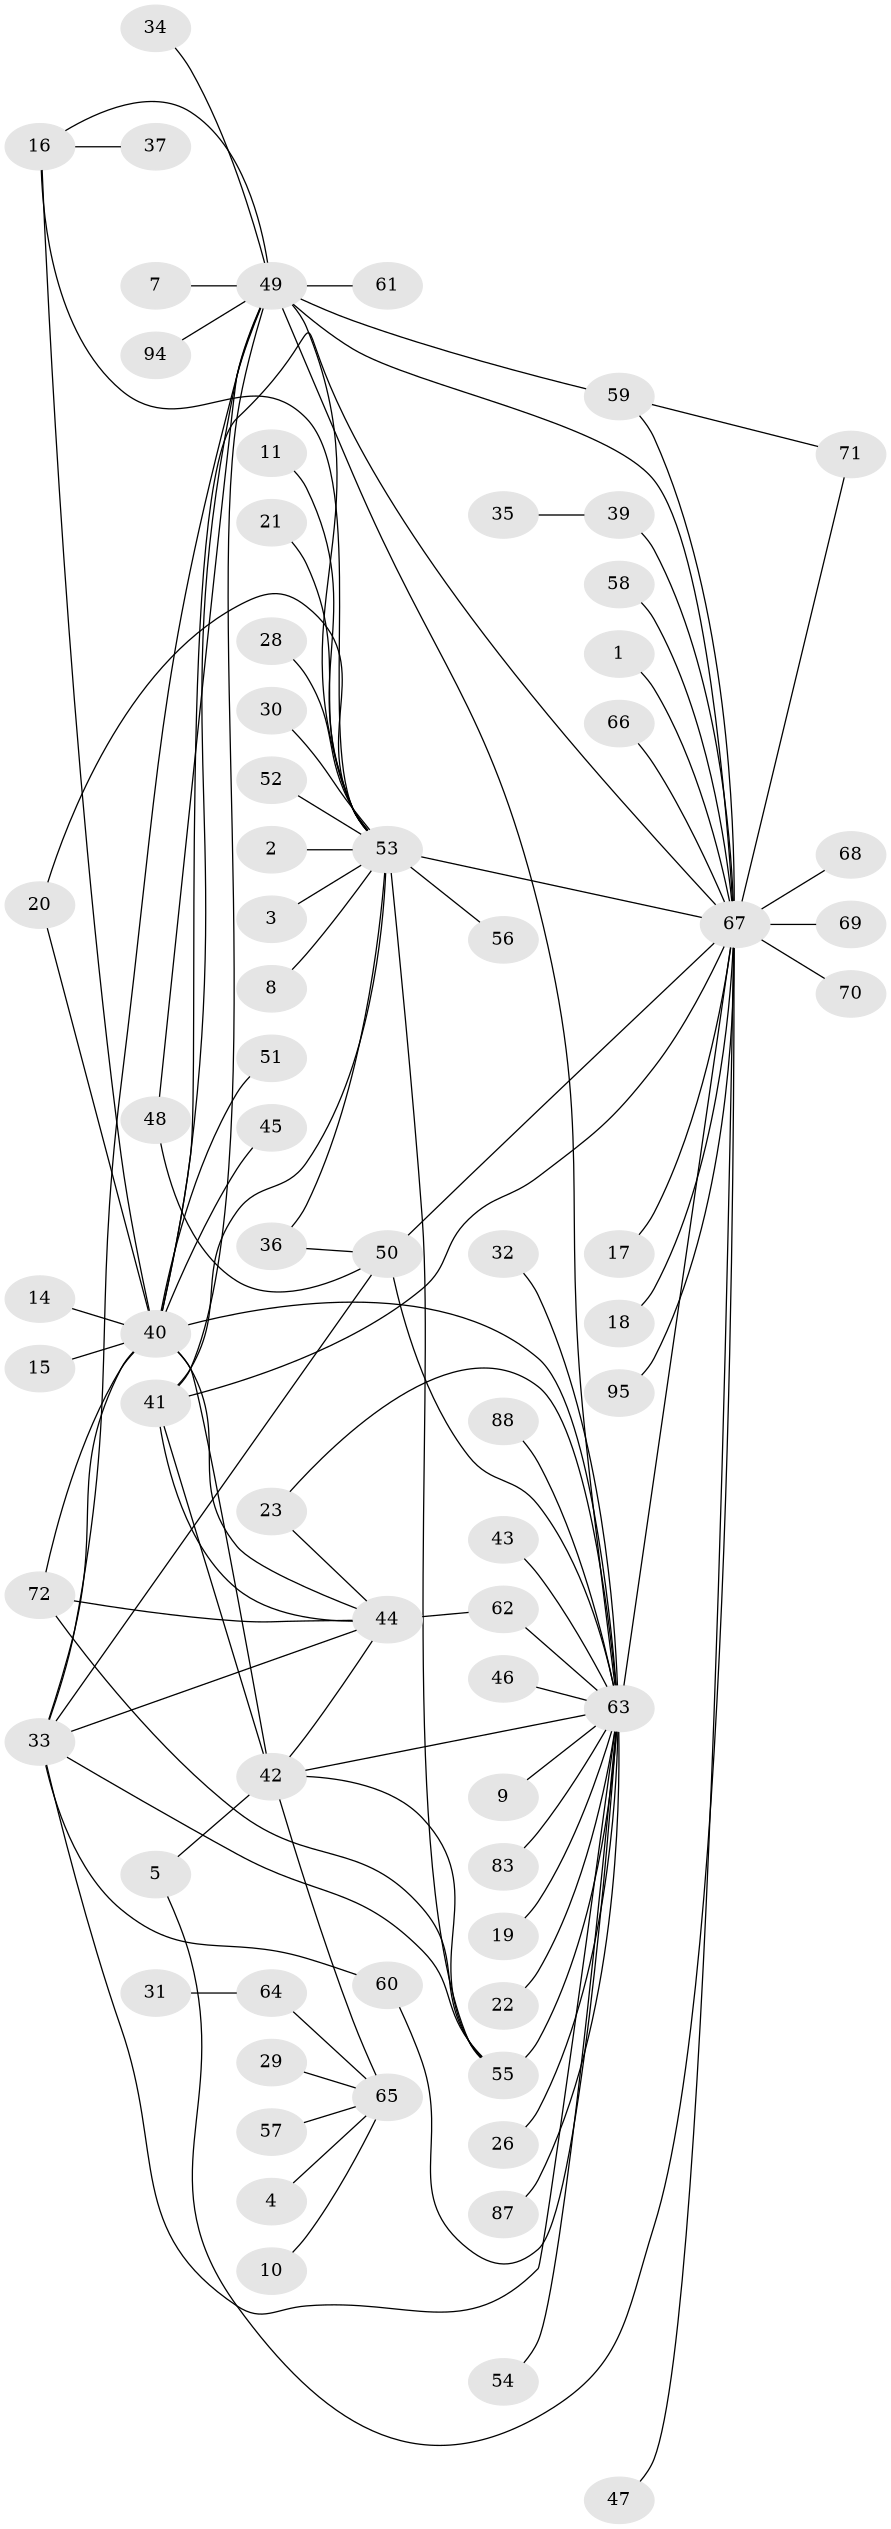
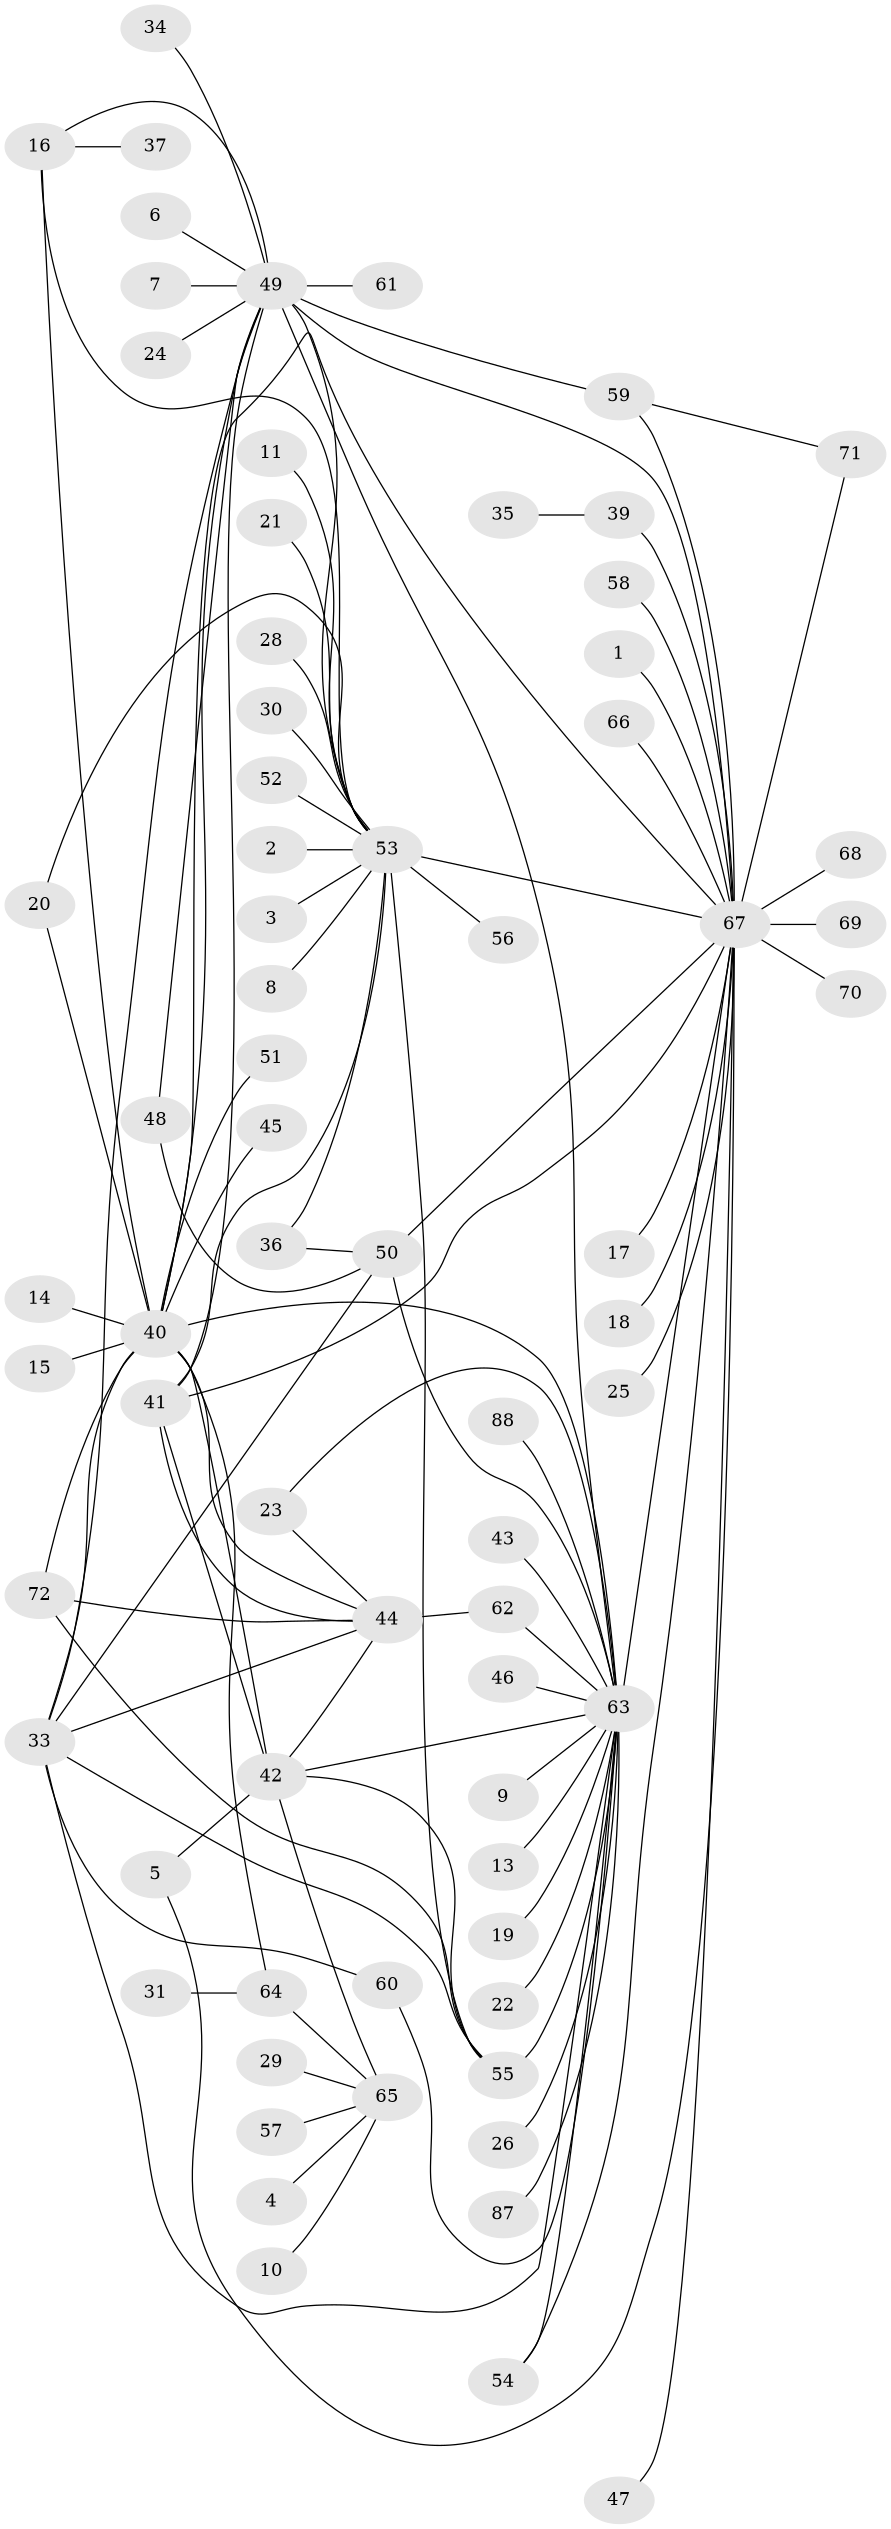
none -> (156, 216)
(156, 355) -> (156, 355)
(503, 1254) -> none
(619, 1393) -> (619, 1393)
none -> (665, 1664)
none -> (230, 1689)
(503, 1867) -> (503, 1867)
